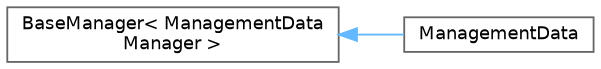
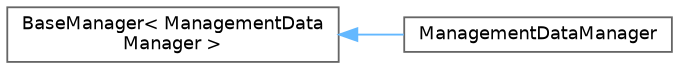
(499, 35) -> (538, 35)
